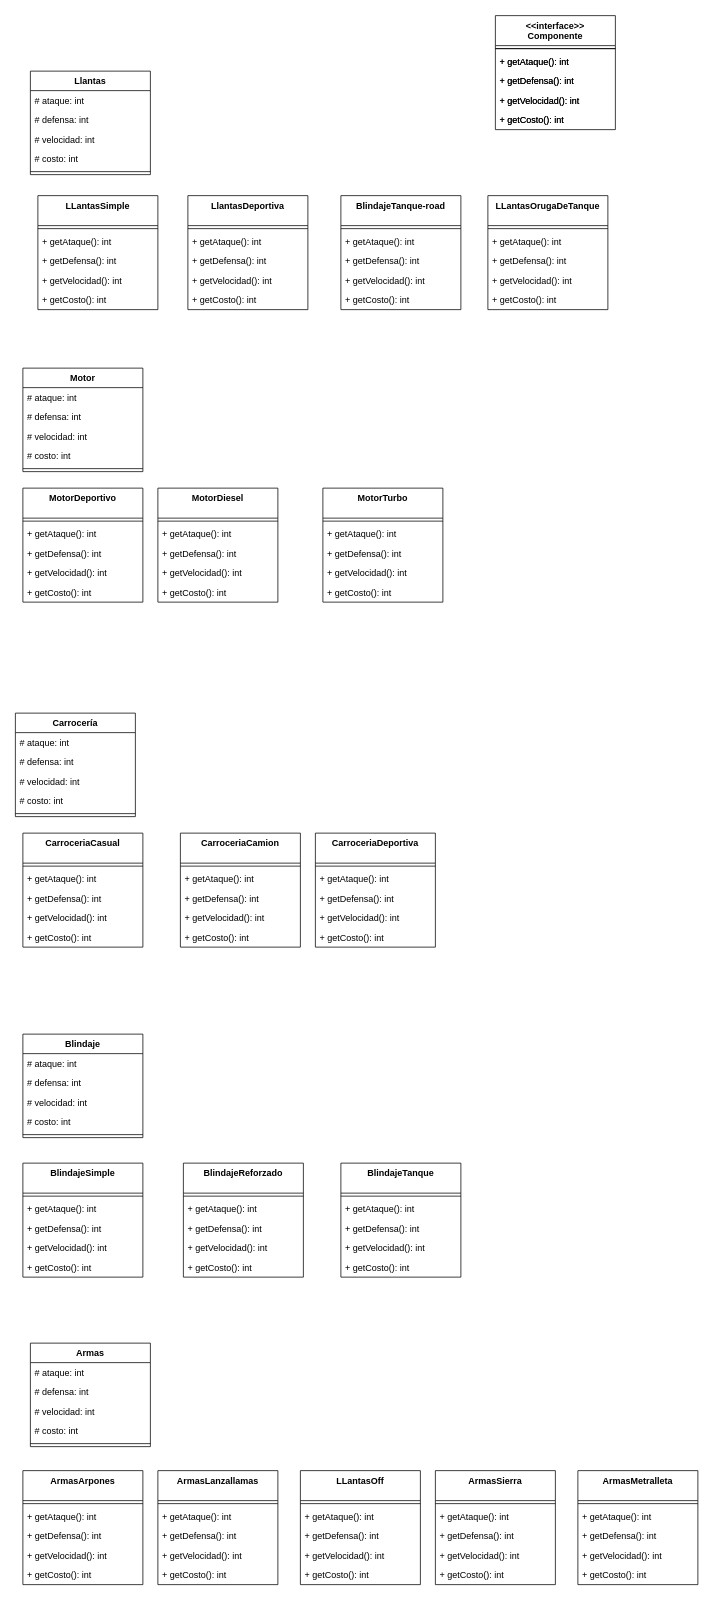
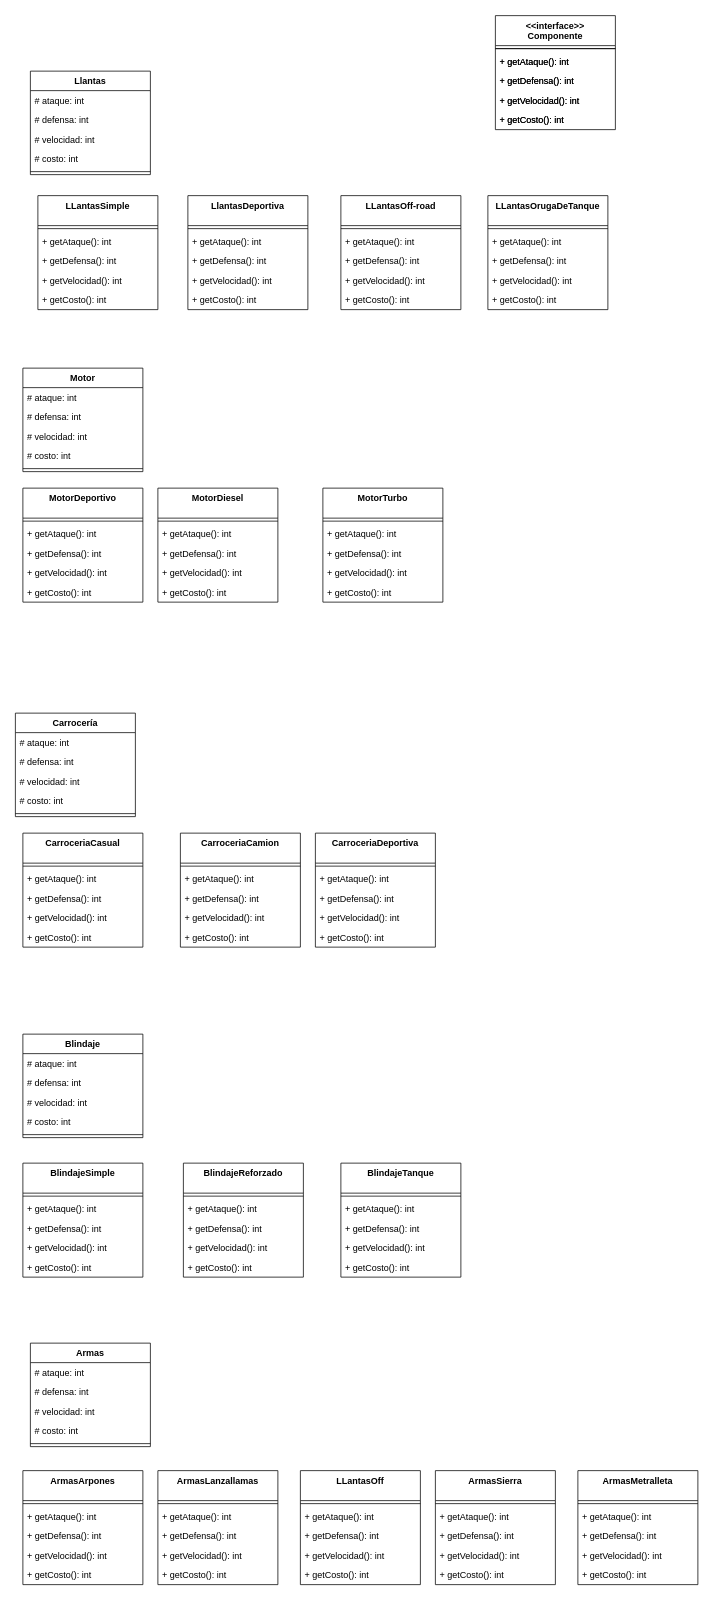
(401, 206) -> (401, 206)
